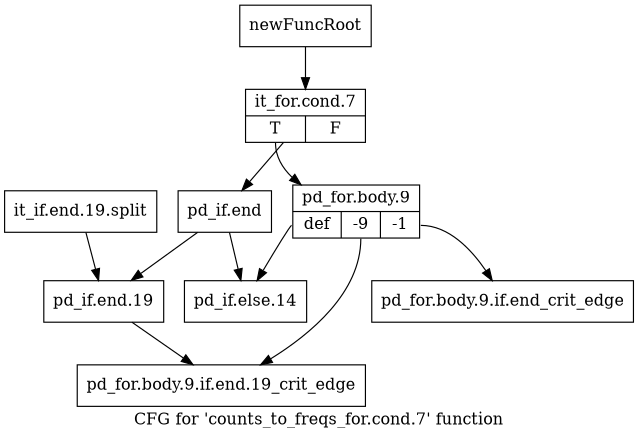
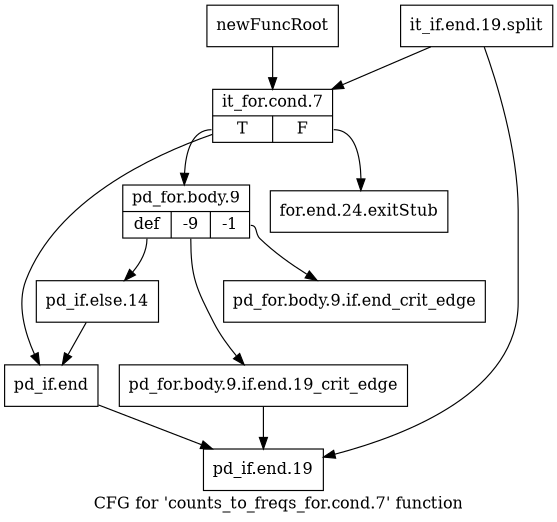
none -> (387, 66)
none -> (359, 212)
(234, 251) -> (77, 339)
(158, 340) -> (263, 422)
